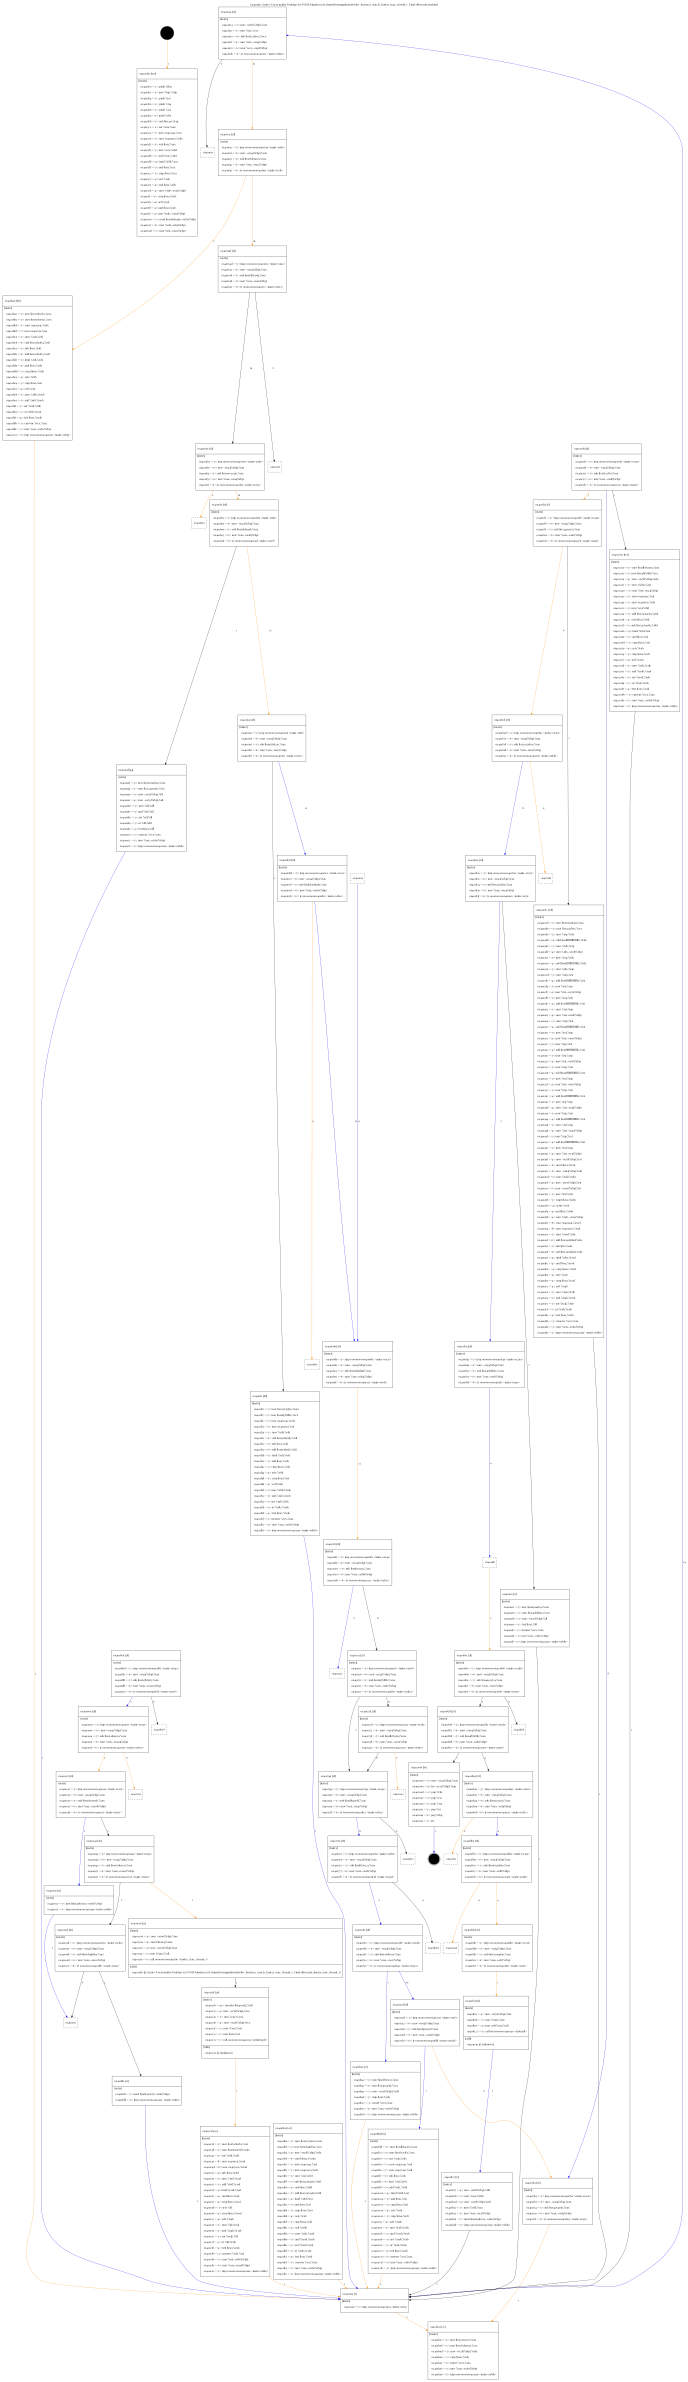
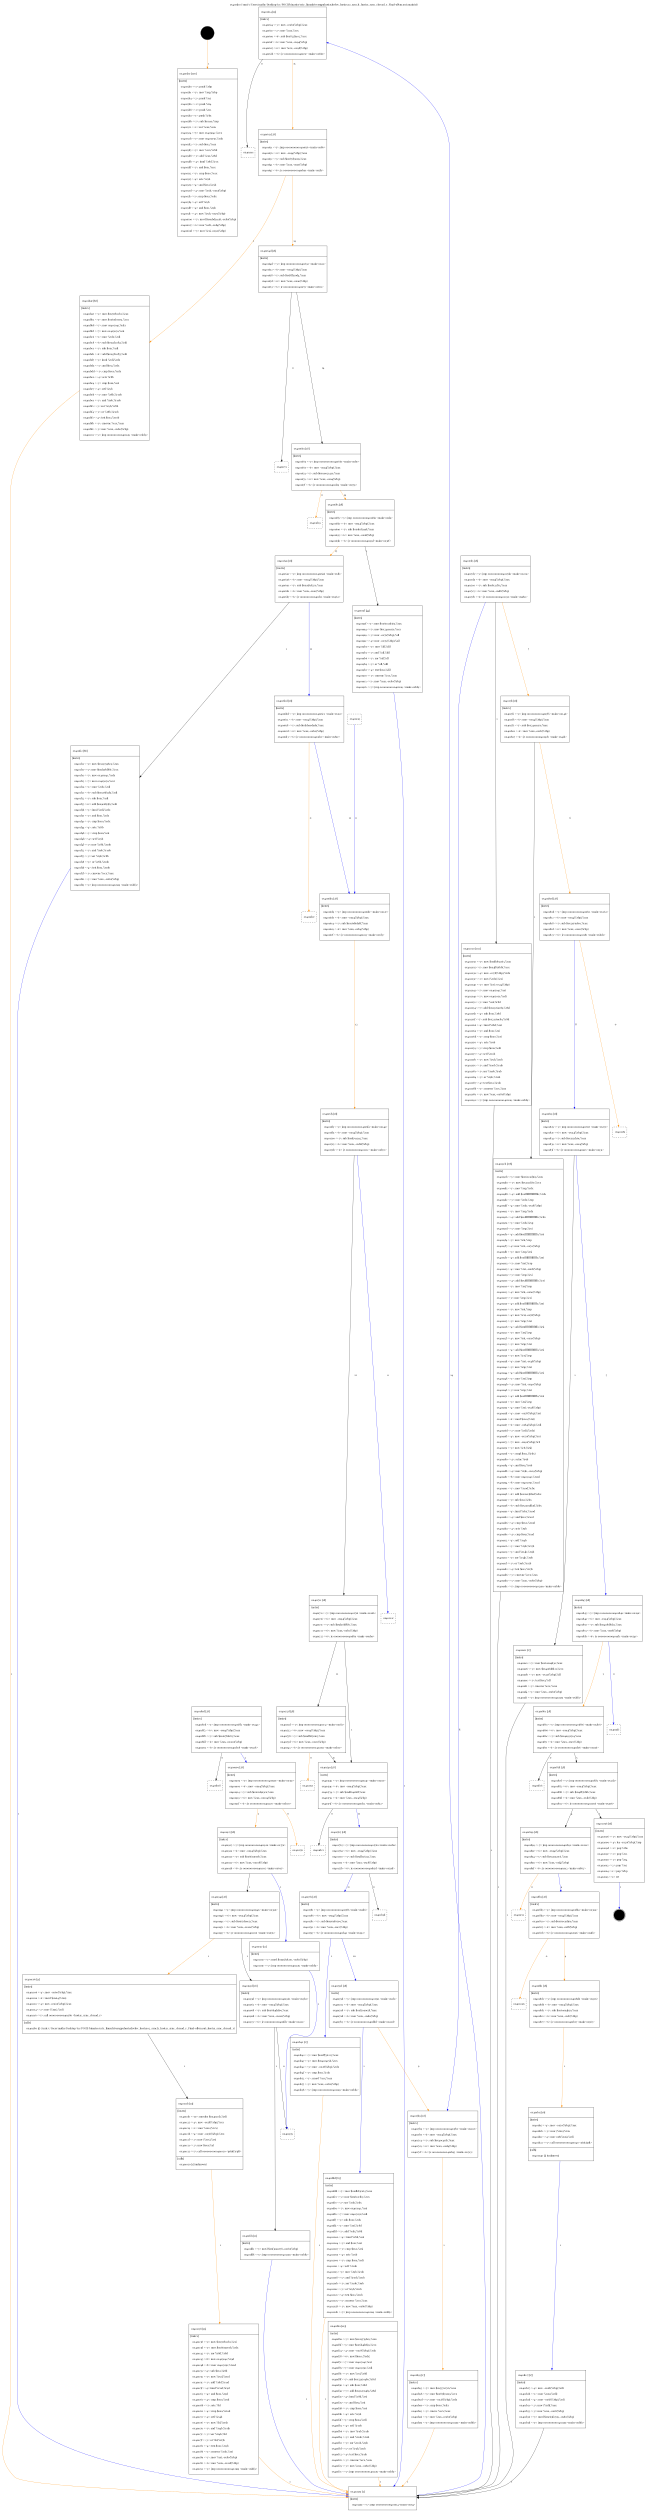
(490, 1608) -> (595, 1674)
(411, 2321) -> (421, 2458)
